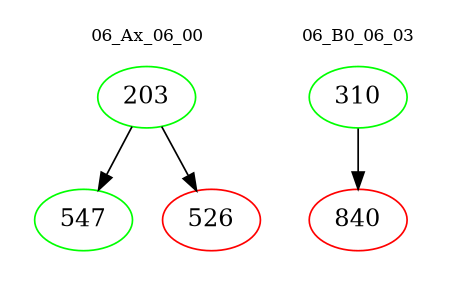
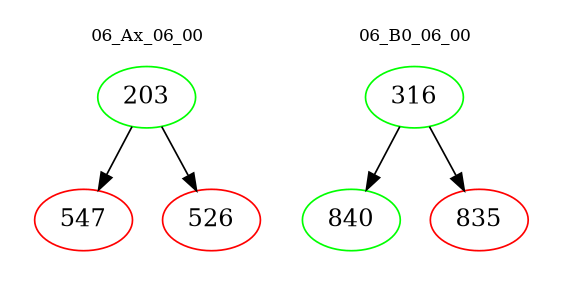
(358, 37) -> (415, 37)
(358, 97) -> (414, 97)
(84, 220) -> (84, 220)
(358, 220) -> (351, 220)
none -> (479, 220)
